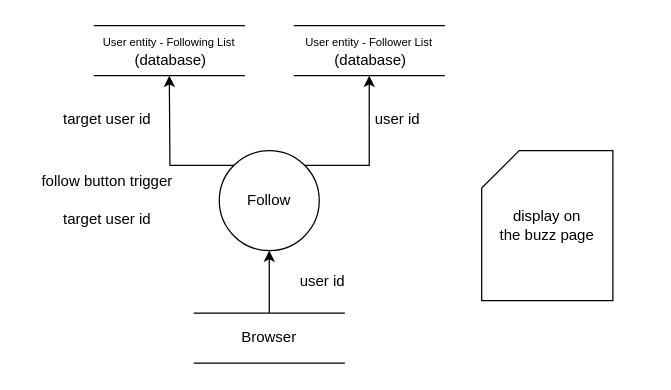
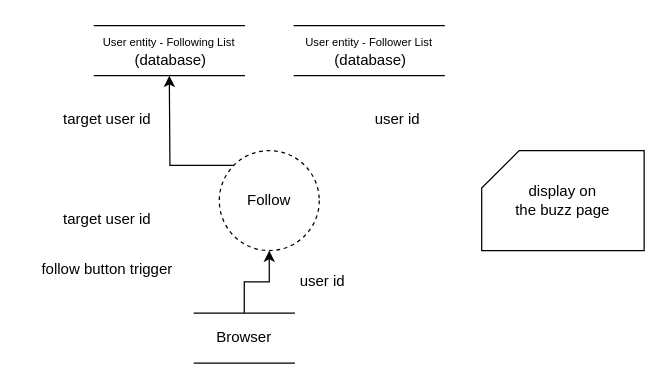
(369, 157) -> none
(107, 182) -> (107, 269)
(269, 201) -> (269, 201)
(548, 226) -> (563, 201)
(269, 338) -> (244, 338)
